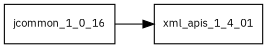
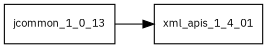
(60, 24) -> (60, 24)
